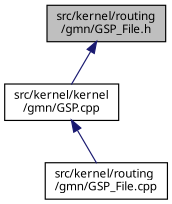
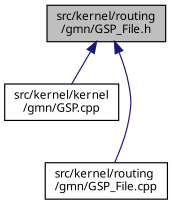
(87, 147) -> (130, 108)
